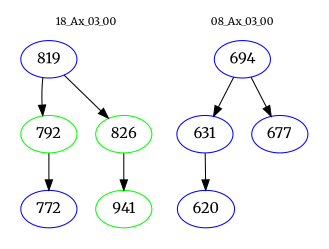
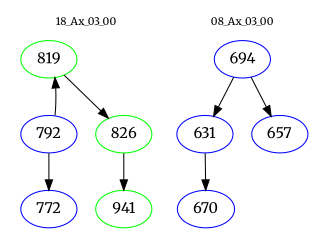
(49, 59) -> (49, 59)
(42, 91) -> (56, 102)
(49, 134) -> (49, 134)
(280, 134) -> (280, 134)
(206, 209) -> (206, 209)
